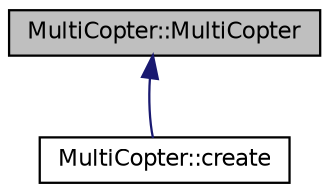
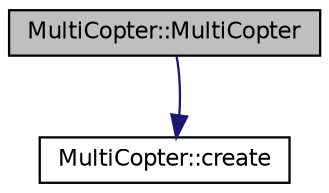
(150, 108) -> (180, 85)
